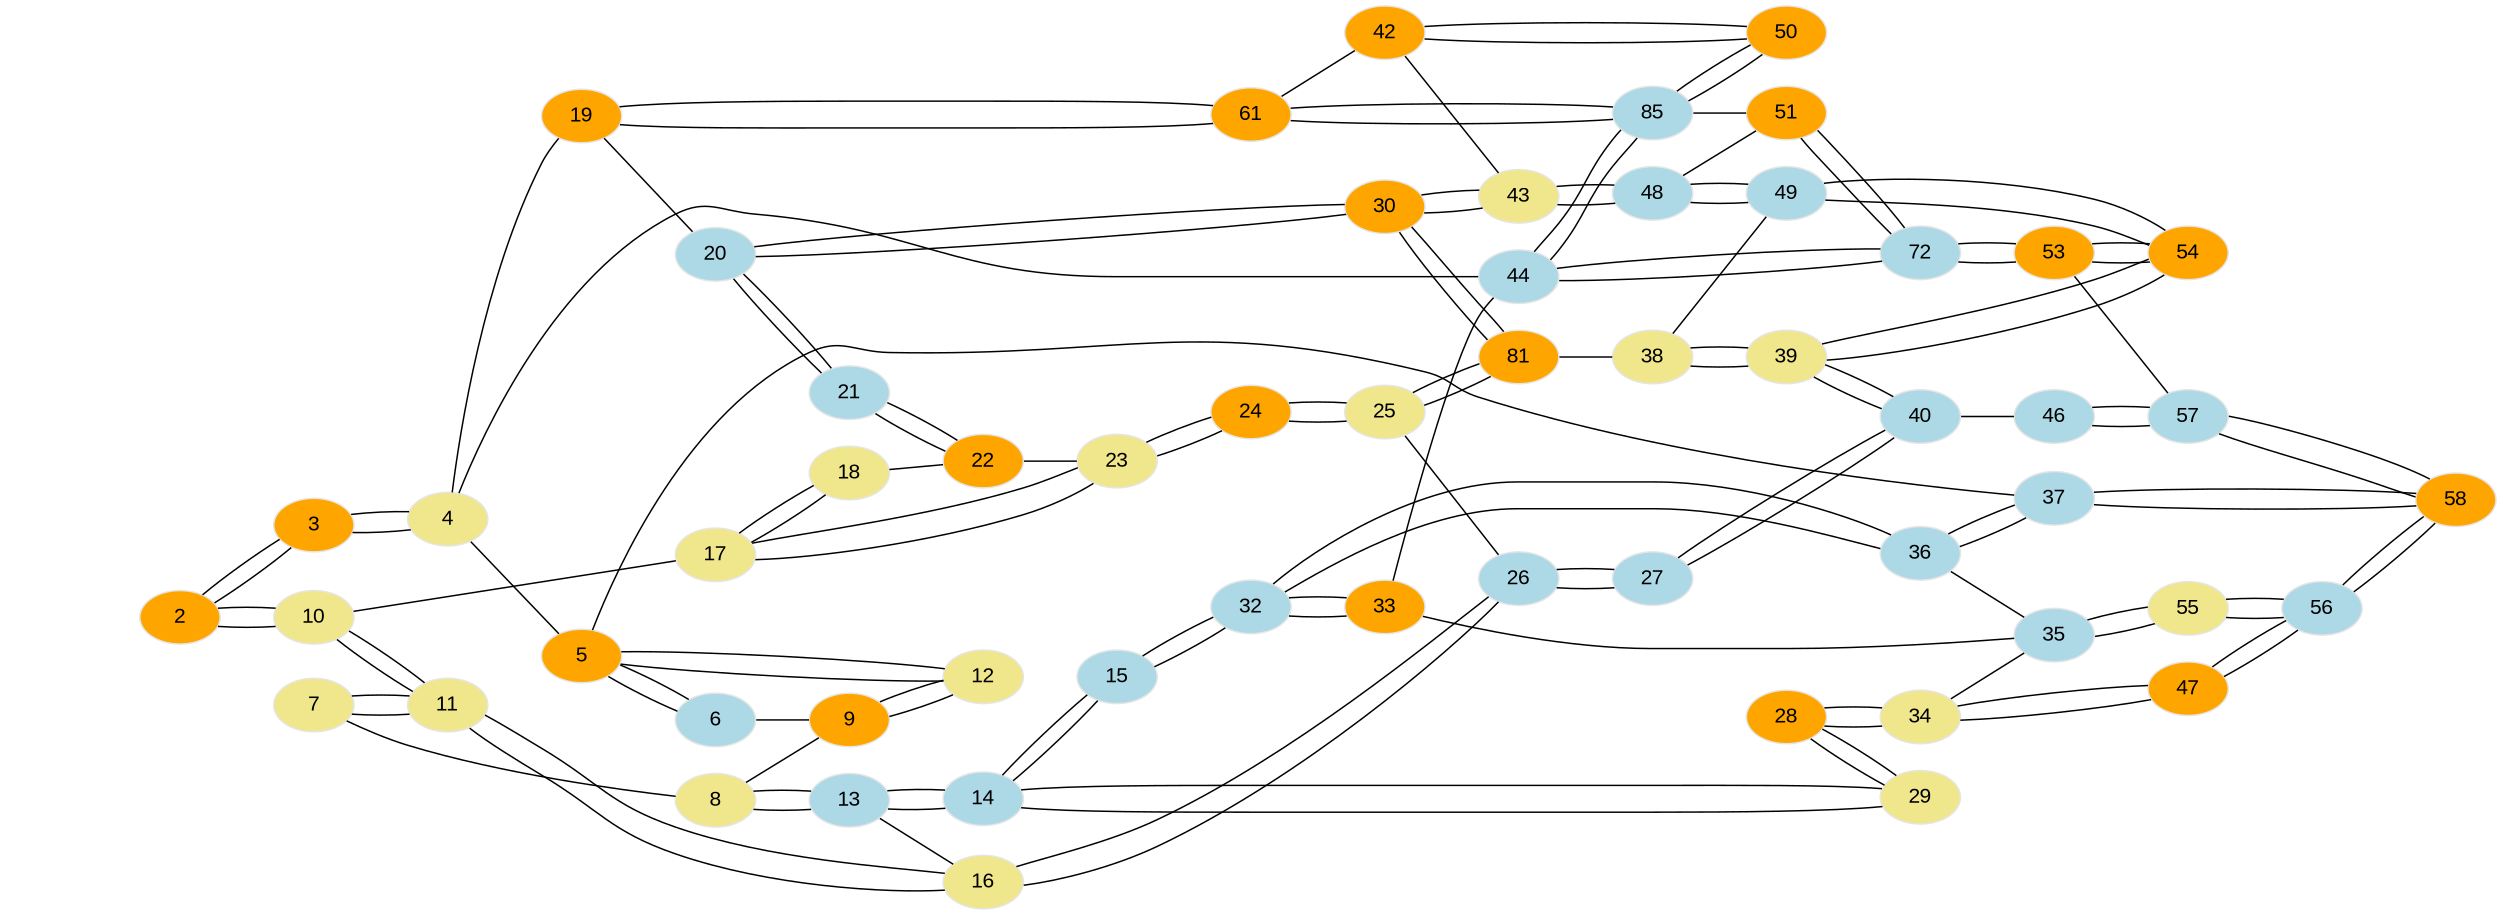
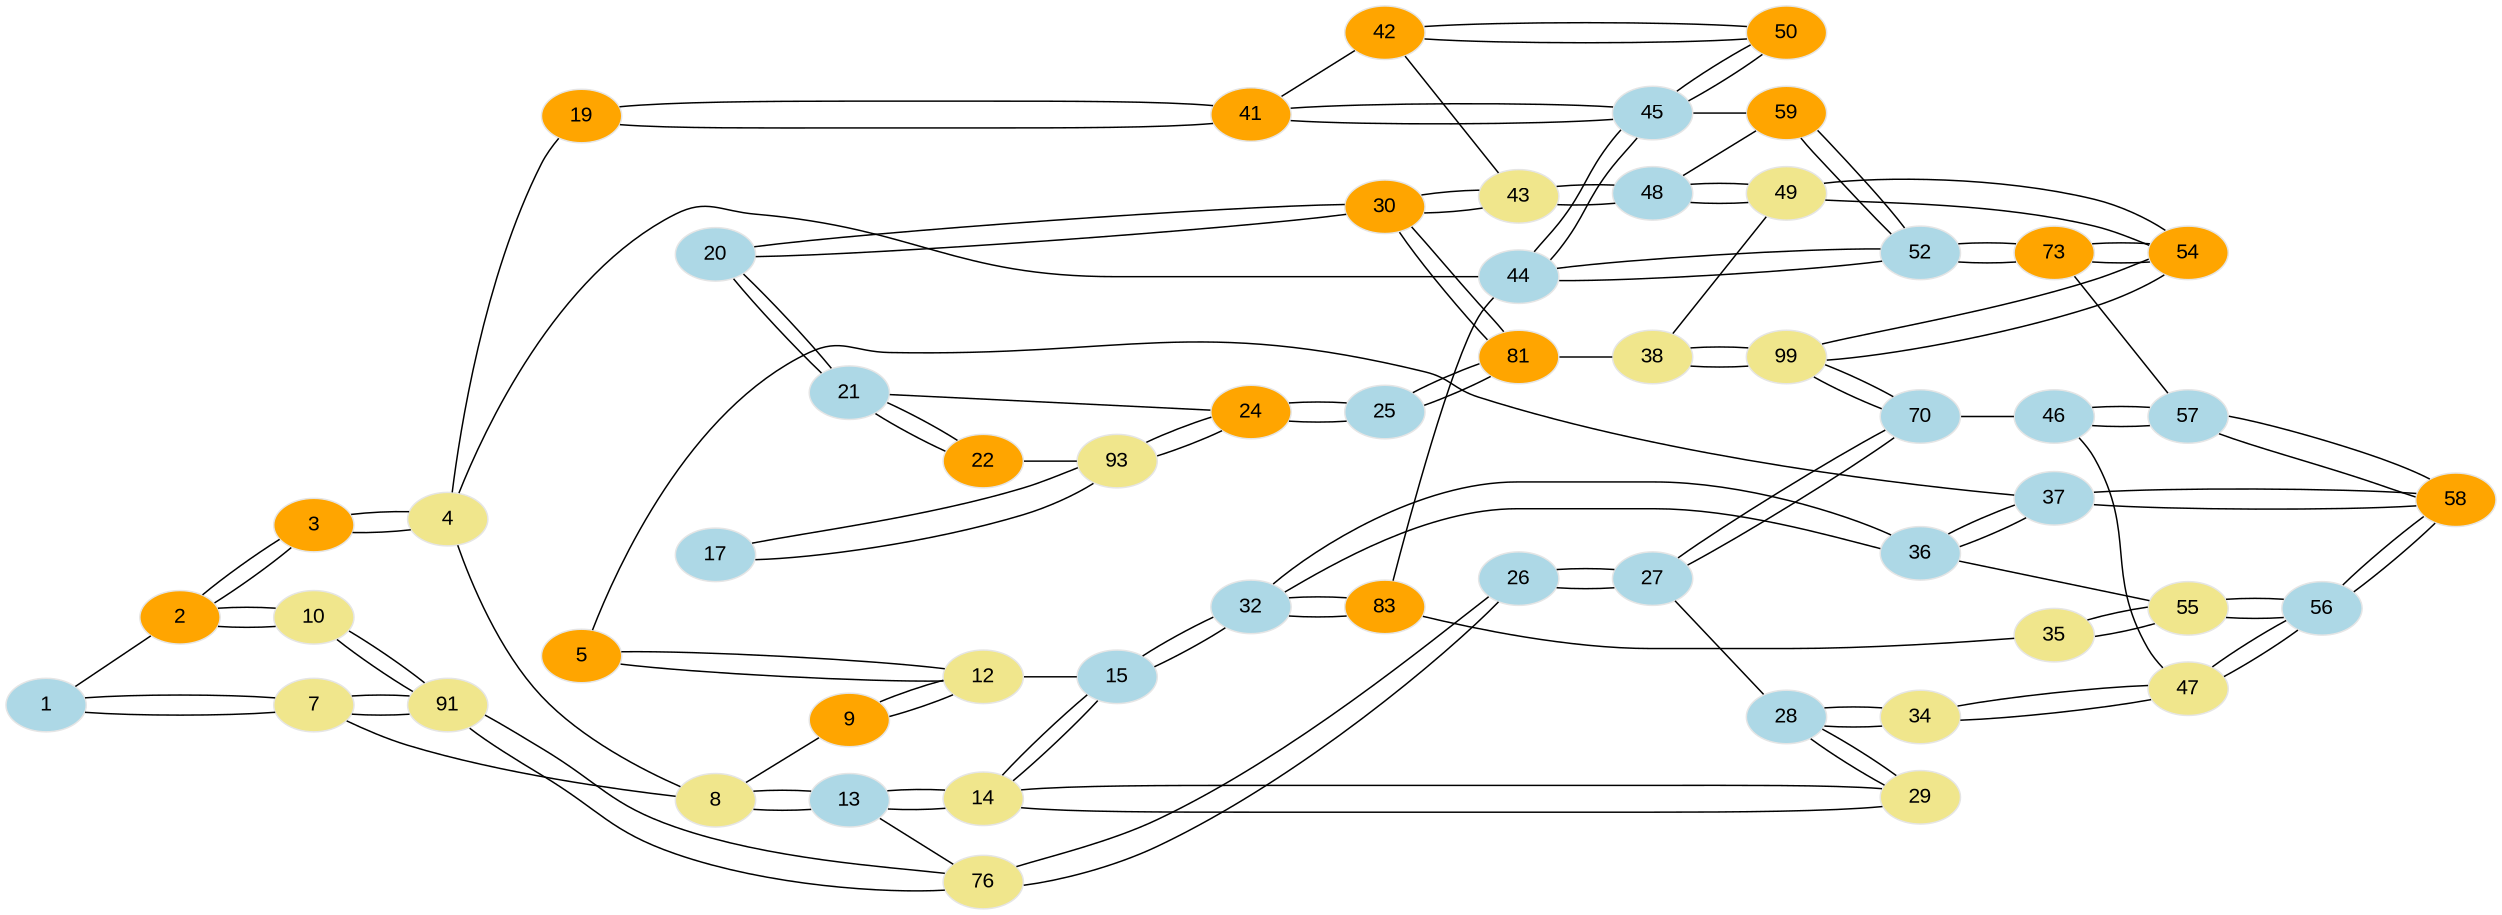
(1653, 113) -> (1653, 113)
(1786, 113) -> (1786, 113)
(1251, 115) -> (1251, 115)
(648, 185) -> none
(1786, 193) -> (1786, 193)
(1920, 253) -> (1920, 253)
(2054, 253) -> (2054, 253)
(1786, 357) -> (1786, 357)
none -> (1050, 402)
(1385, 412) -> (1385, 412)
(1920, 416) -> (1920, 416)
(1117, 461) -> (1117, 461)
(849, 473) -> none
(1456, 501) -> none
none -> (2121, 553)
(715, 555) -> (715, 555)
(499, 589) -> none
(1988, 594) -> (2054, 581)
(521, 595) -> (539, 694)
(1385, 607) -> (1385, 607)
(2054, 635) -> (2054, 635)
none -> (1711, 638)
(1988, 676) -> none
none -> (1050, 677)
(2188, 689) -> (2188, 689)
none -> (46, 705)
(448, 705) -> (448, 705)
(1786, 717) -> (1786, 717)
(715, 720) -> none
(983, 799) -> (983, 799)
(983, 882) -> (983, 882)
